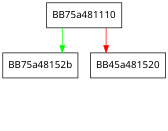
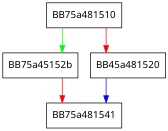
(84, 15) -> (84, 15)
(40, 65) -> (40, 65)
none -> (84, 116)
